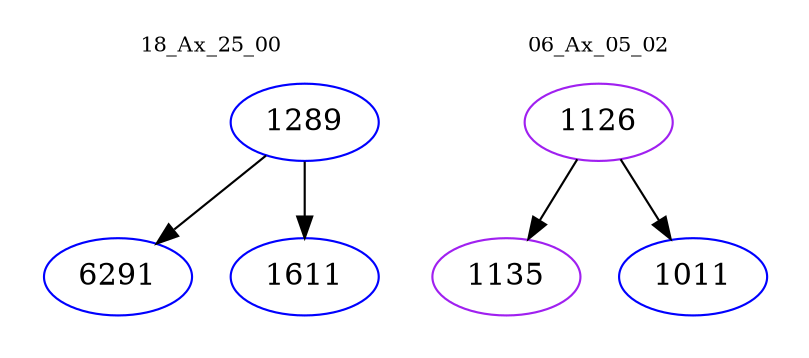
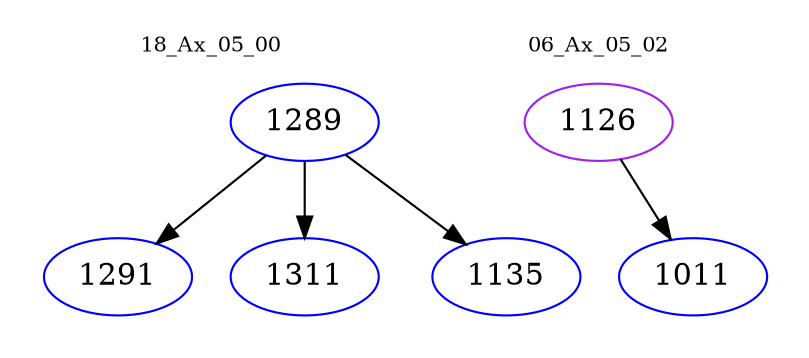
(211, 46) -> (211, 46)
(559, 190) -> (384, 184)
(118, 277) -> (118, 277)
(305, 277) -> (305, 277)
(506, 277) -> (506, 277)
